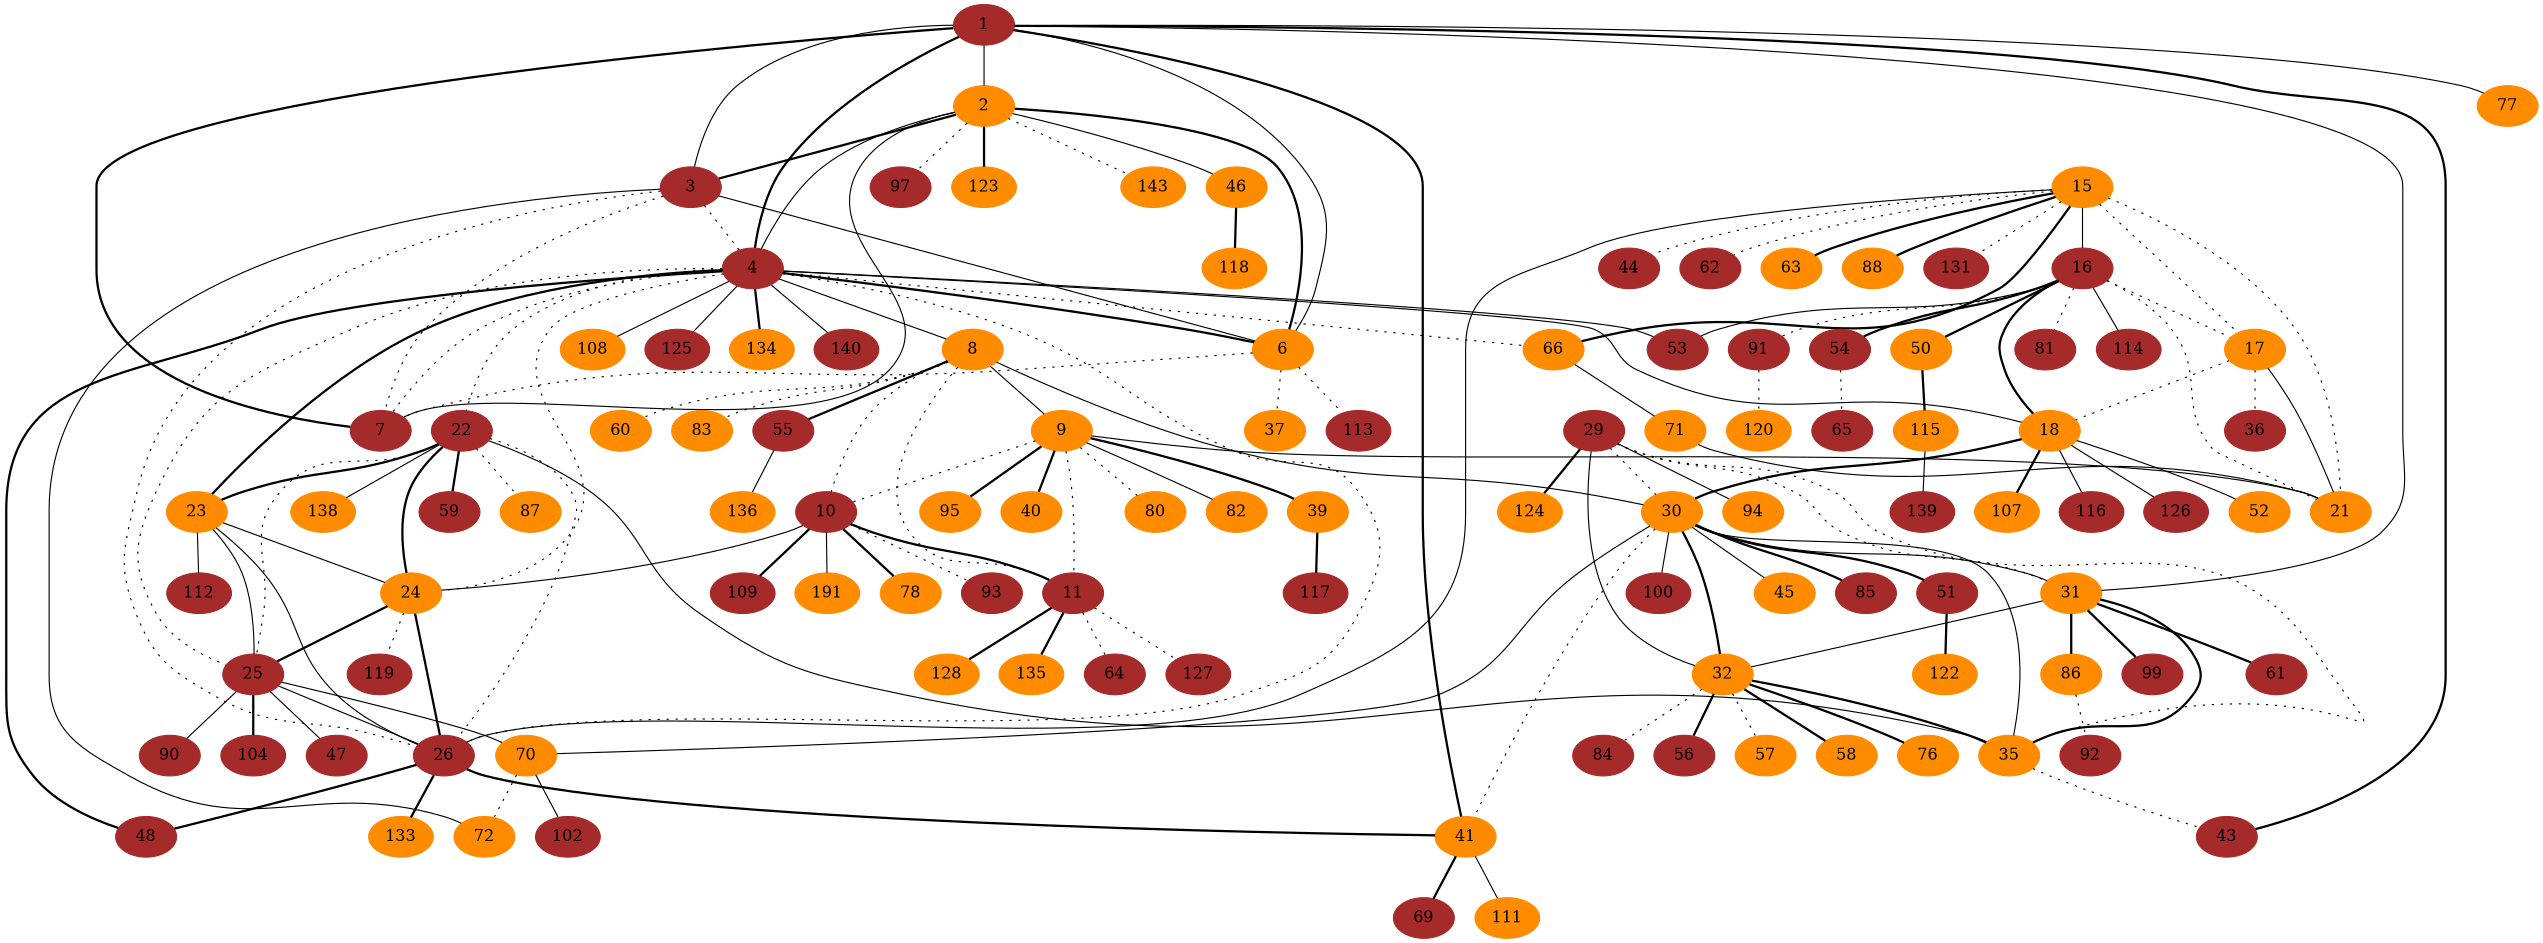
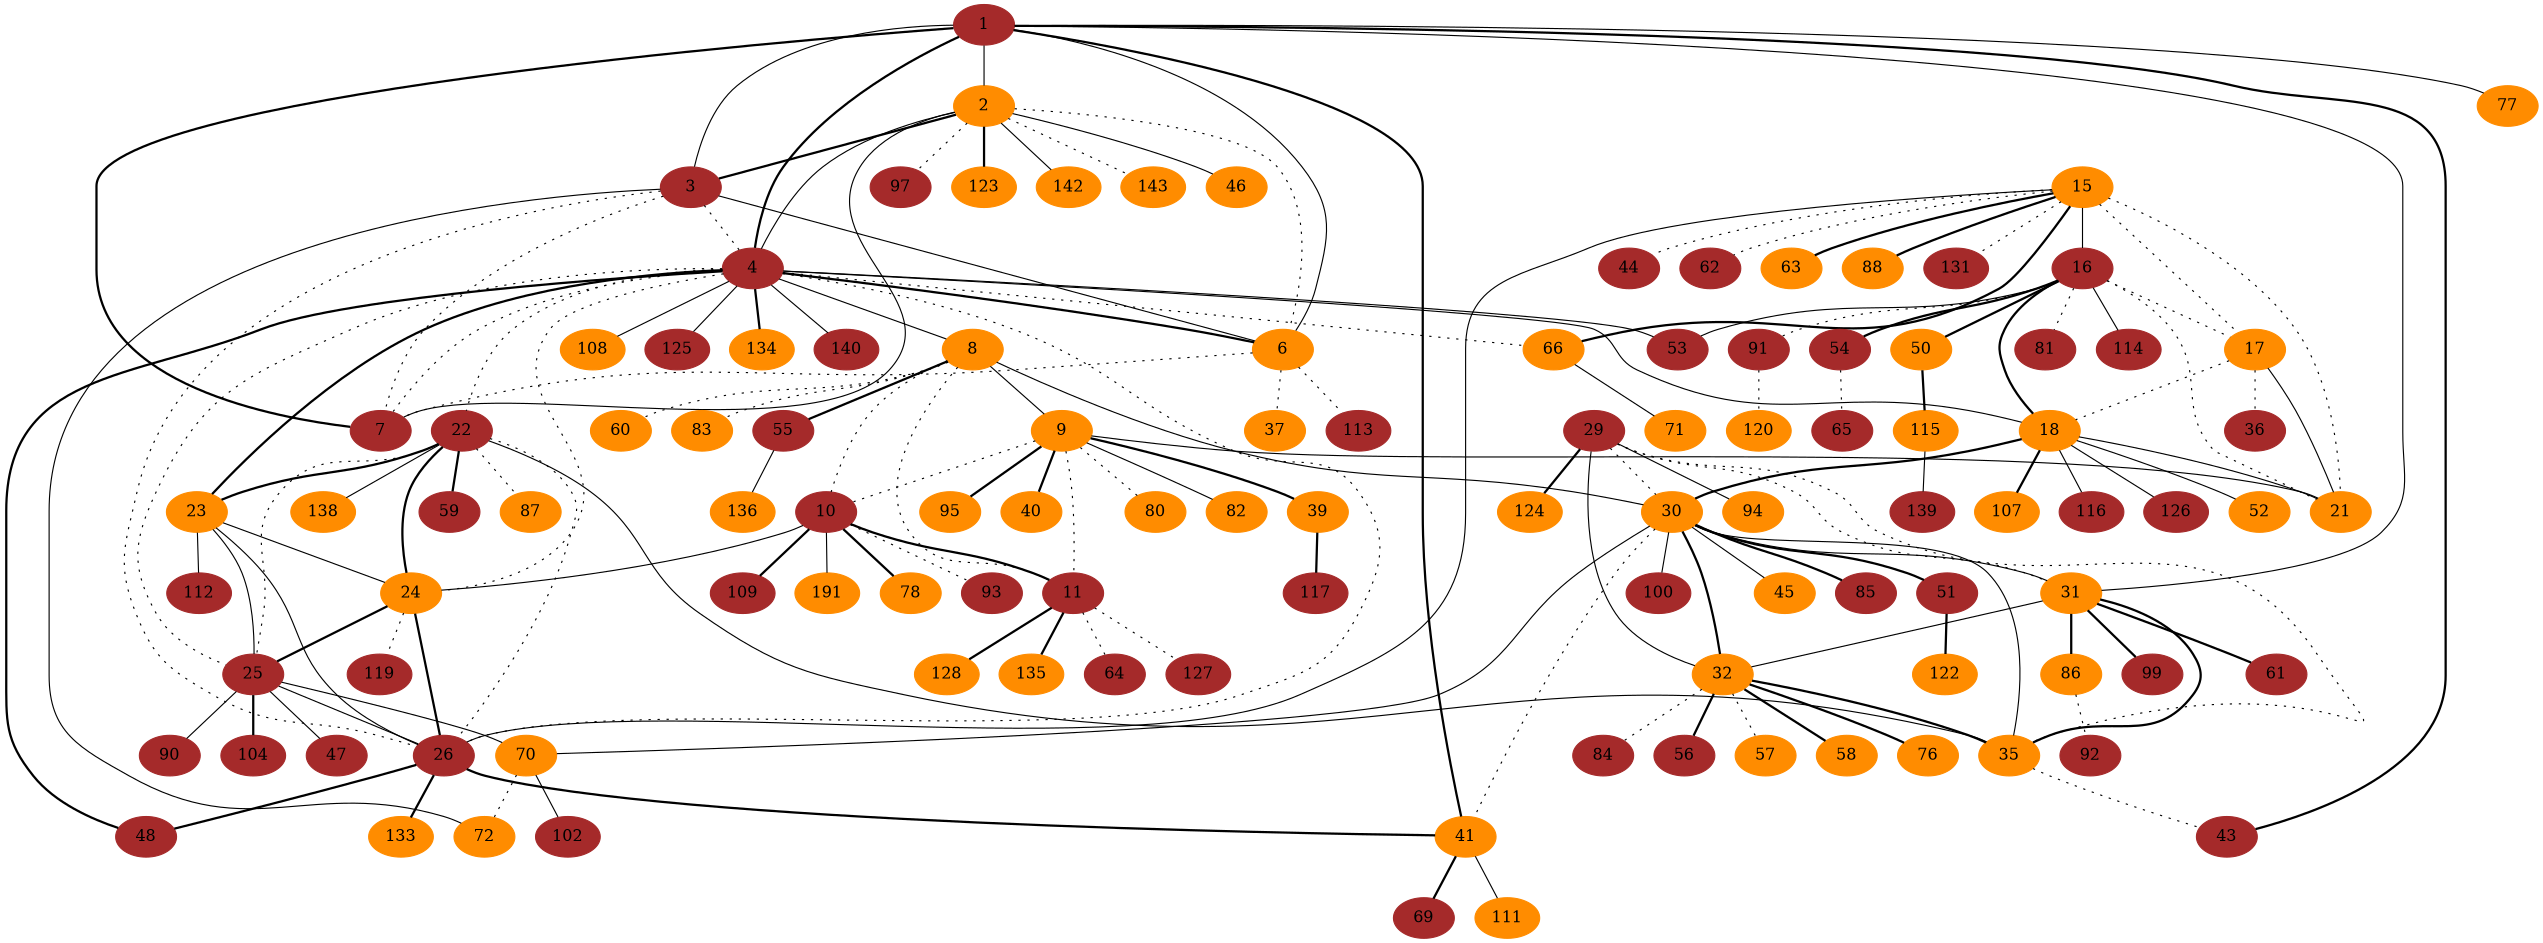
(1232, 142) -> (1232, 142)
none -> (1069, 187)
(1234, 268) -> none
(2008, 471) -> (2200, 462)
